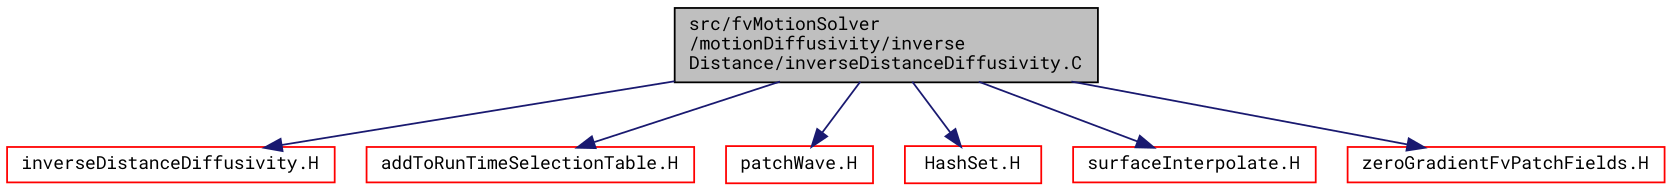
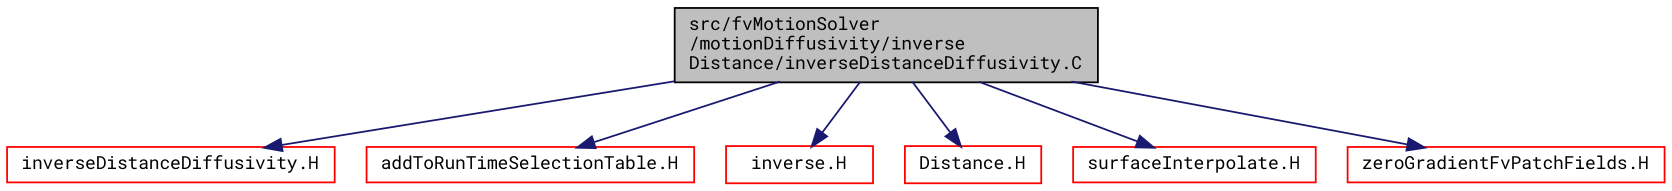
(800, 165) -> (800, 165)
(973, 165) -> (973, 165)
